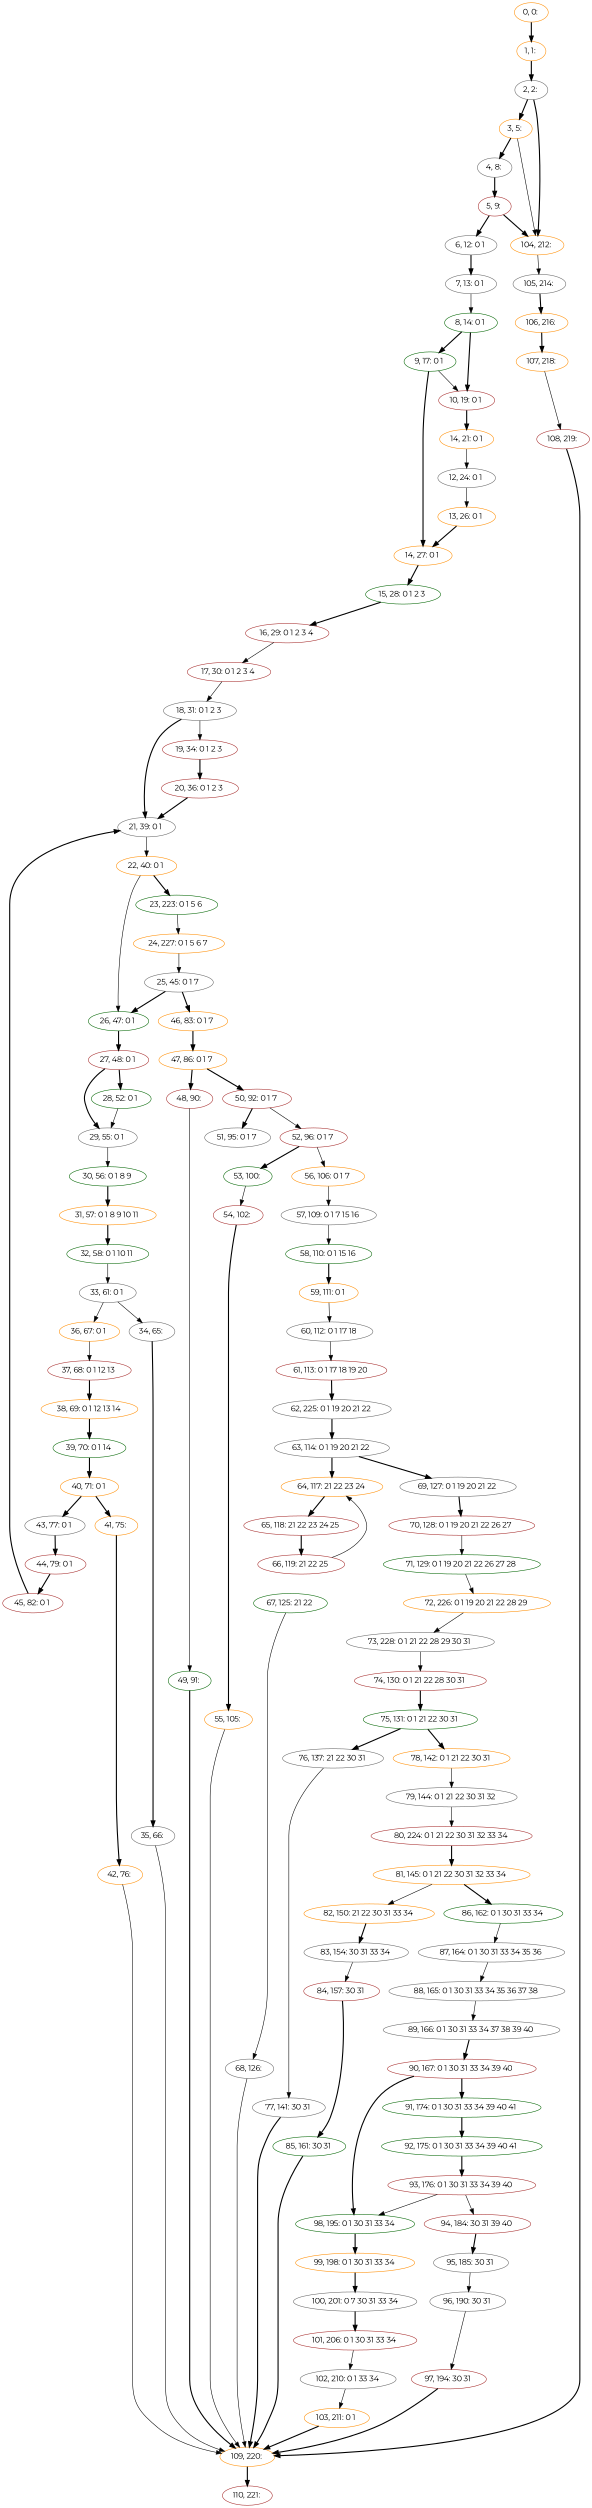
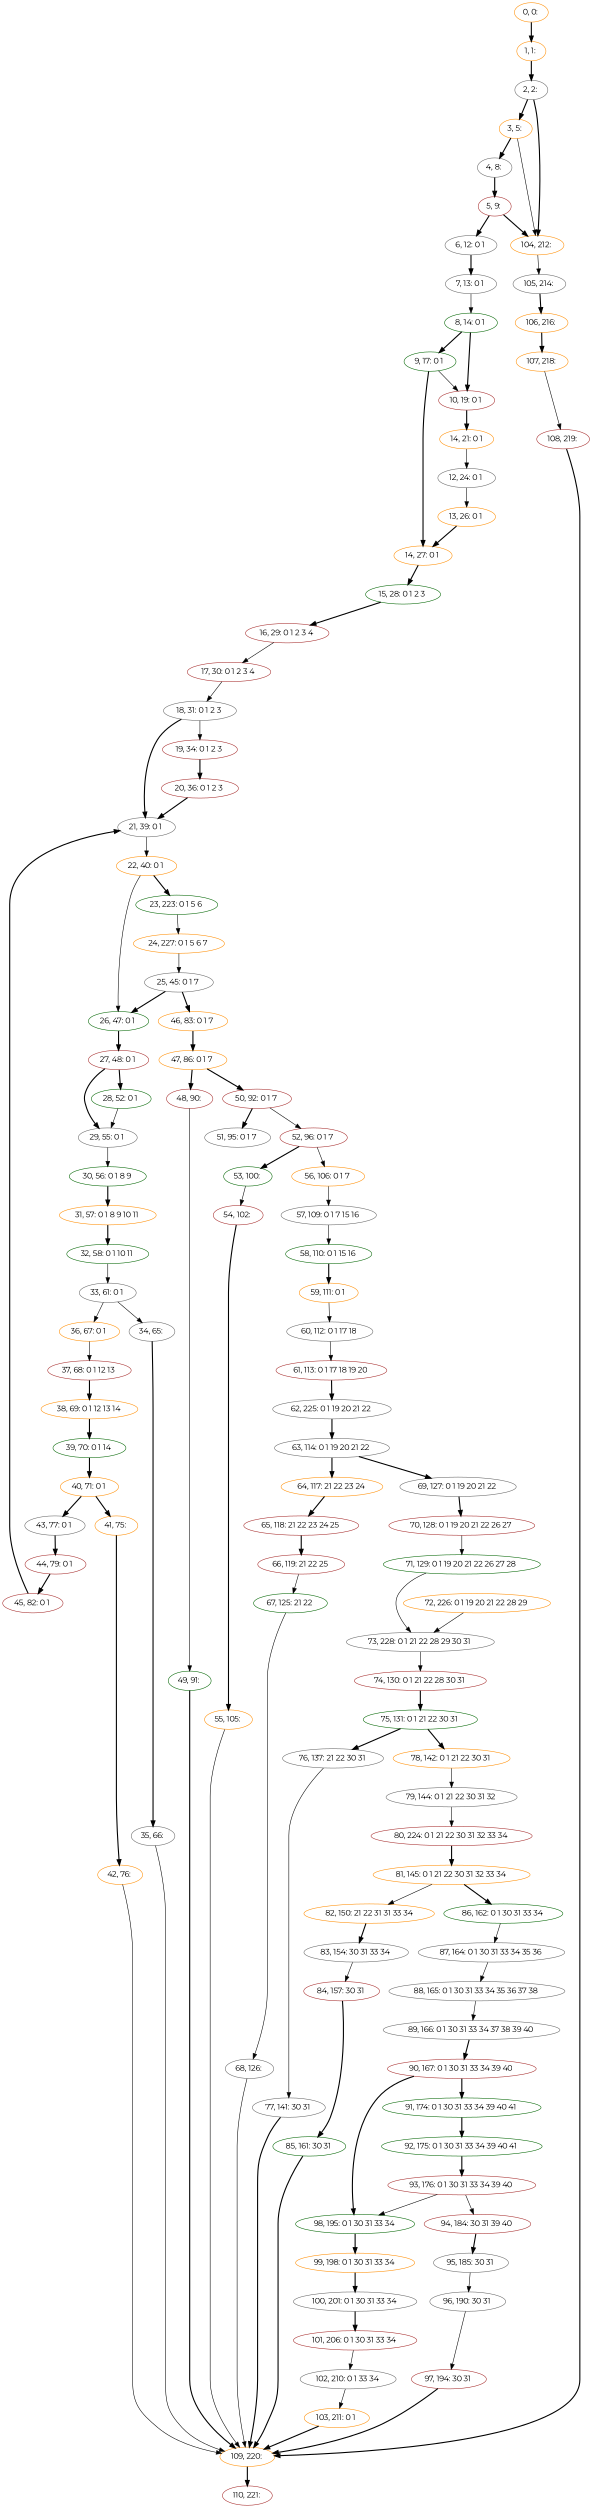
(364, 1534) -> (297, 1581)
(468, 1581) -> (398, 1595)
(369, 1914) -> (369, 1914)
(355, 2302) -> (355, 2302)
